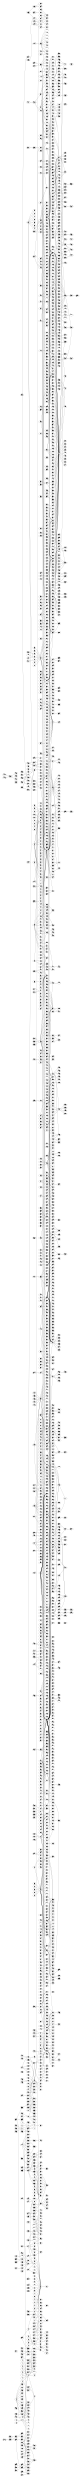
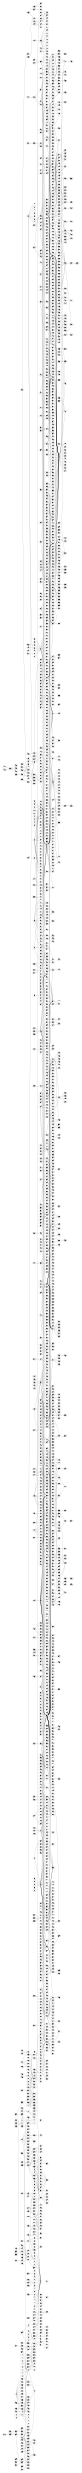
none -> (41, 1170)
